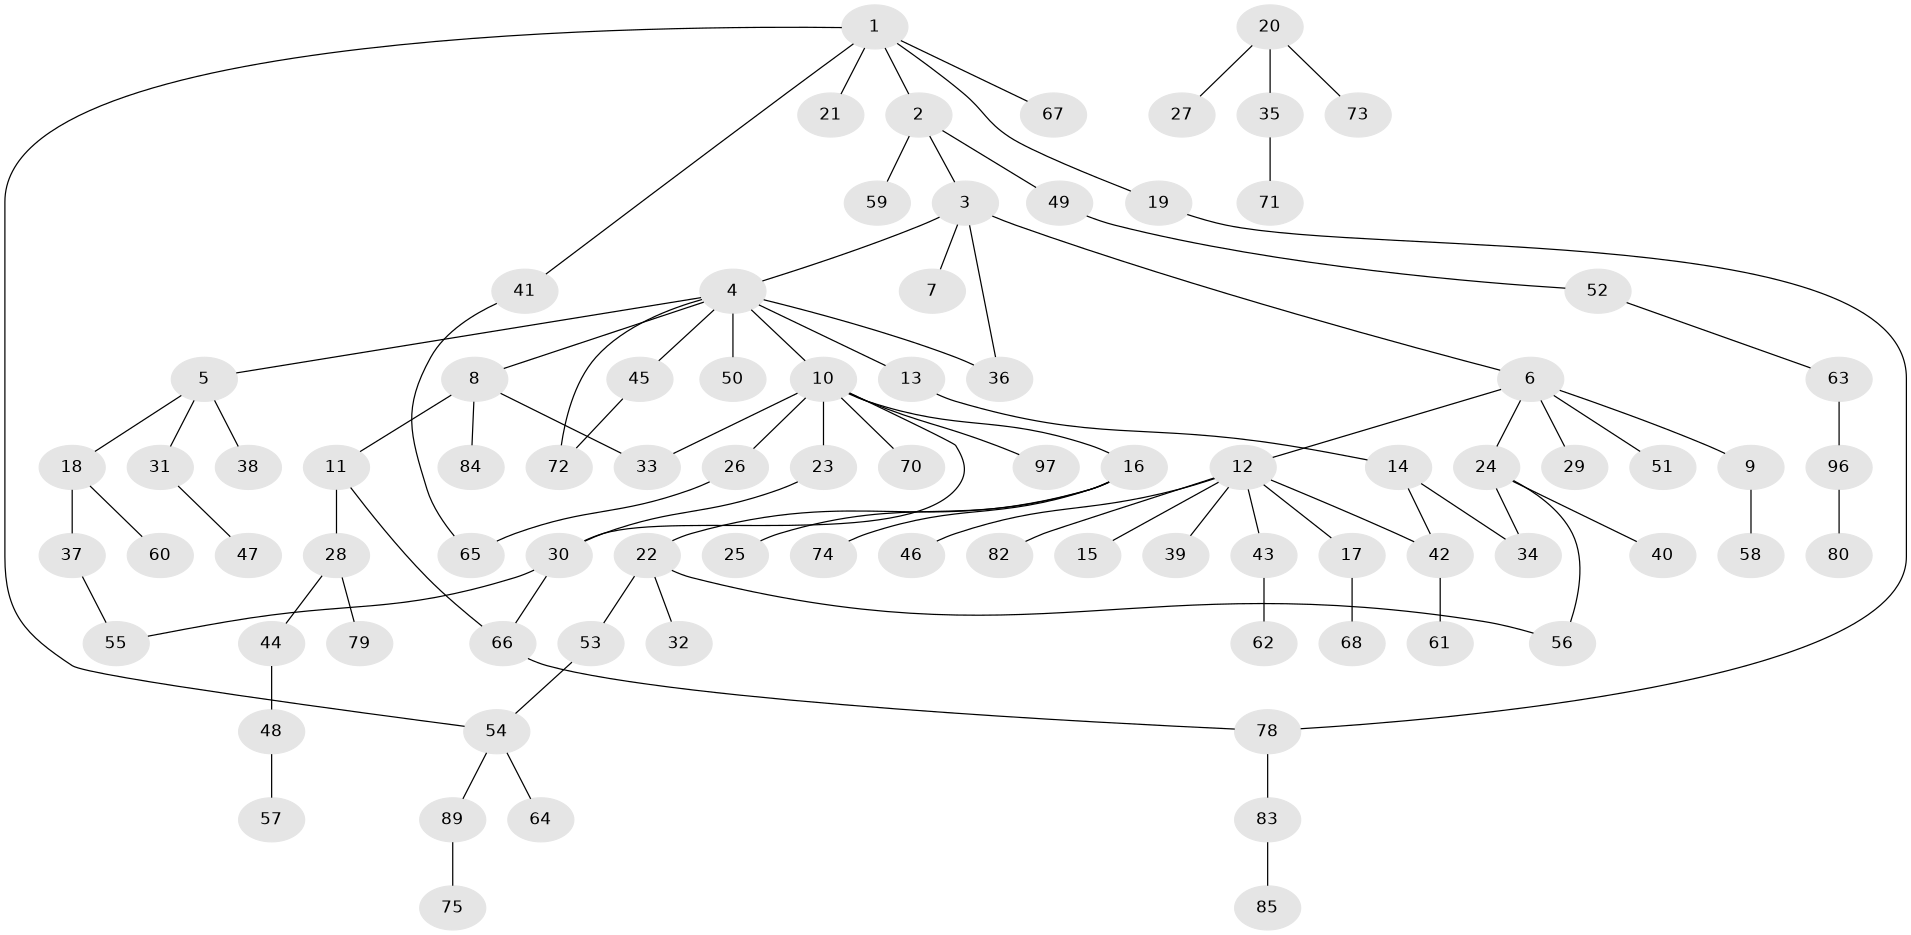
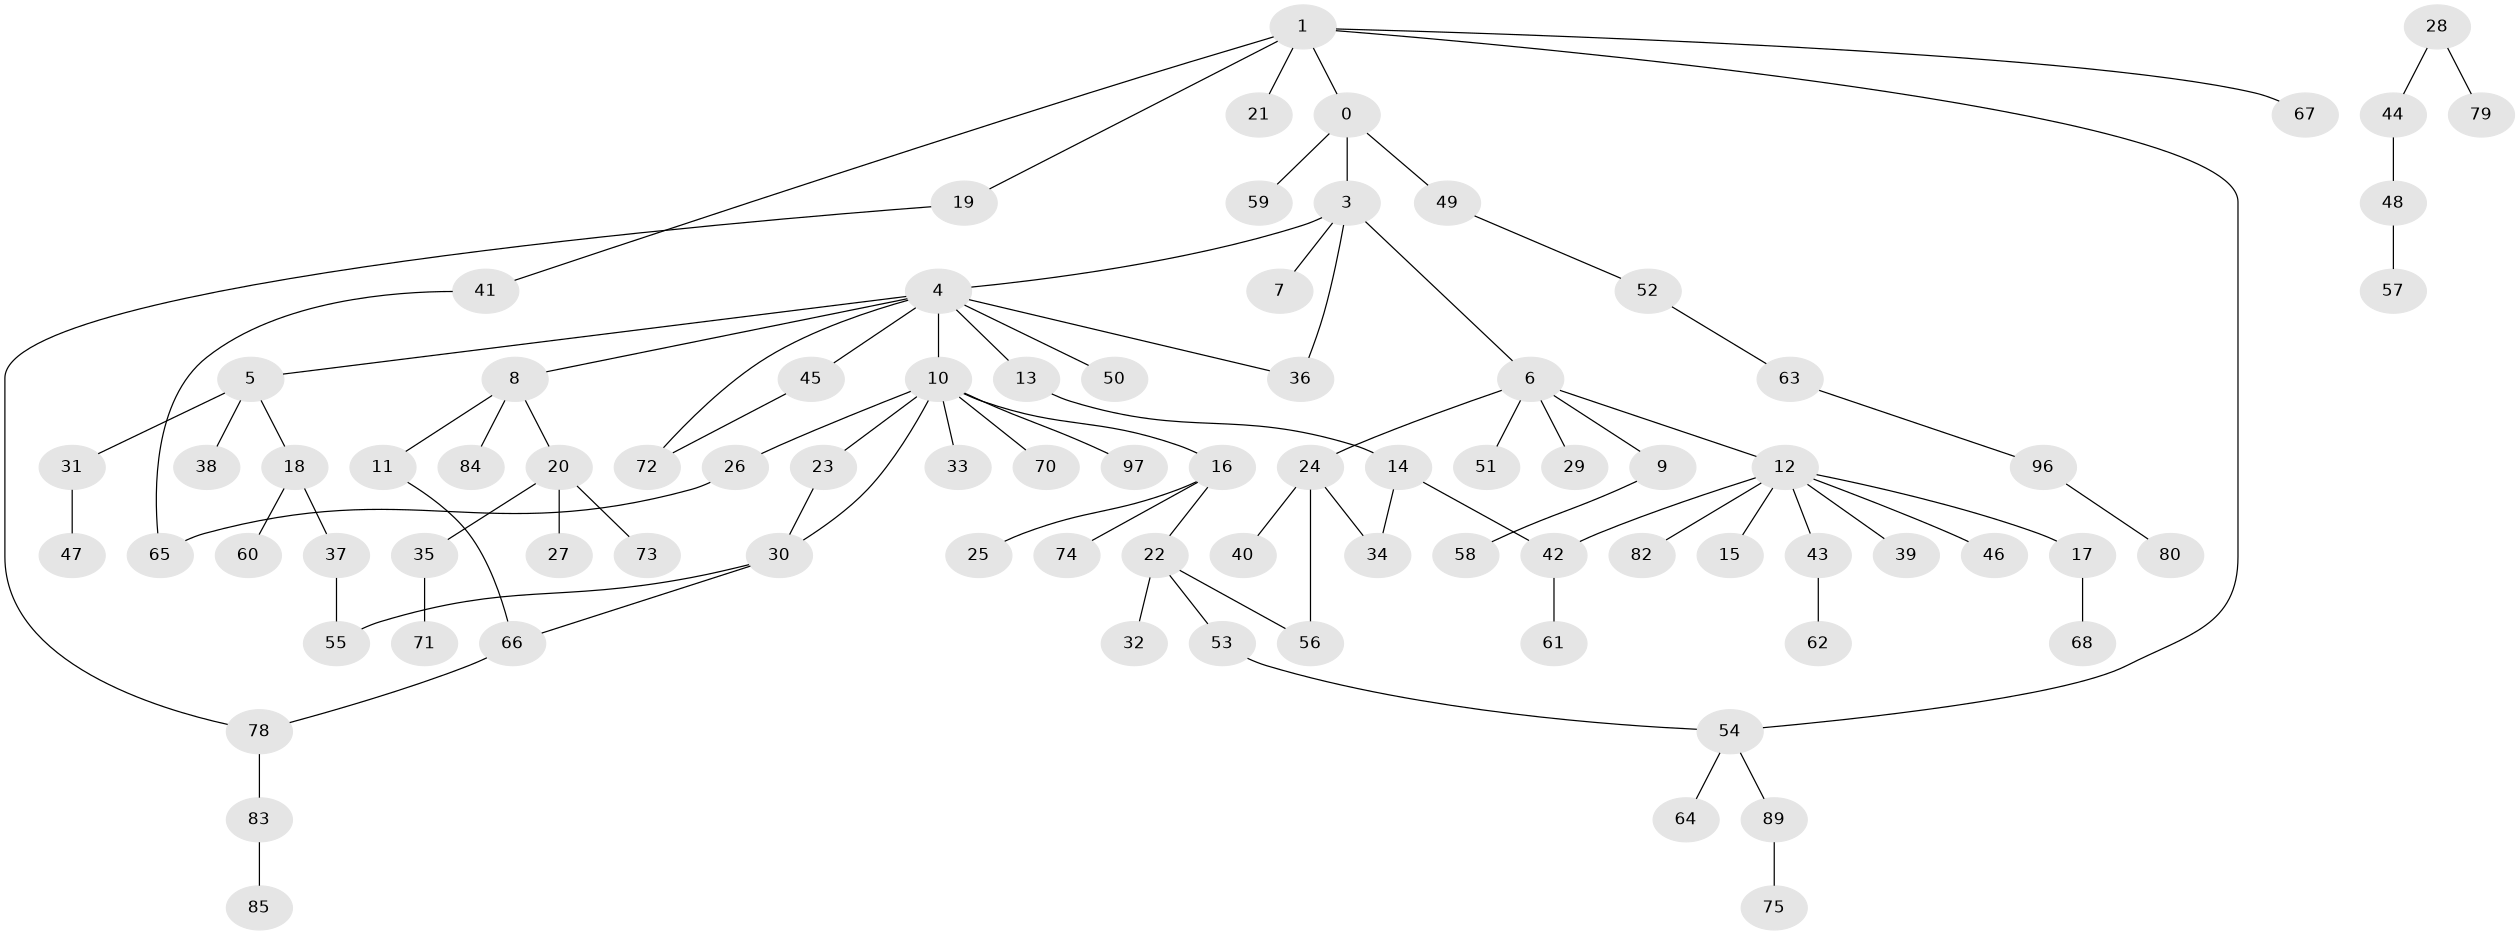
(919, 115) -> (1347, 115)
(558, 422) -> (537, 423)
(336, 512) -> none
